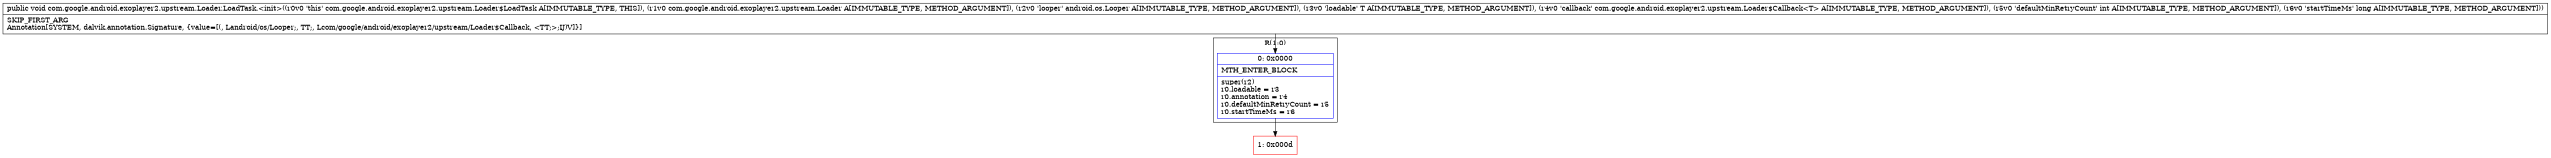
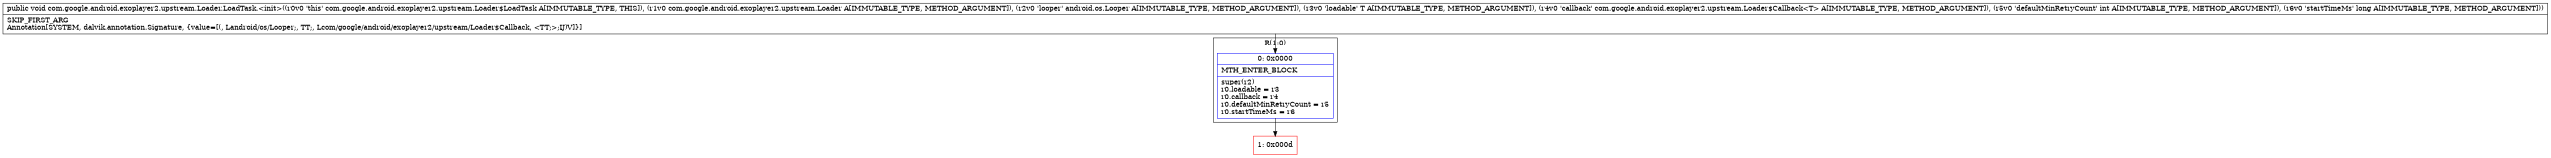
(1254, 97) -> (1250, 97)
